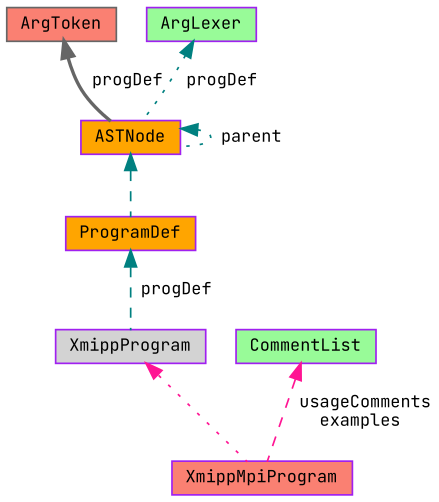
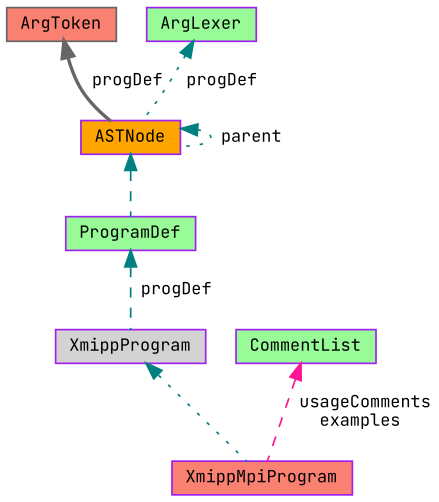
(131, 234) -> (131, 234)
(203, 419) -> (203, 419)
